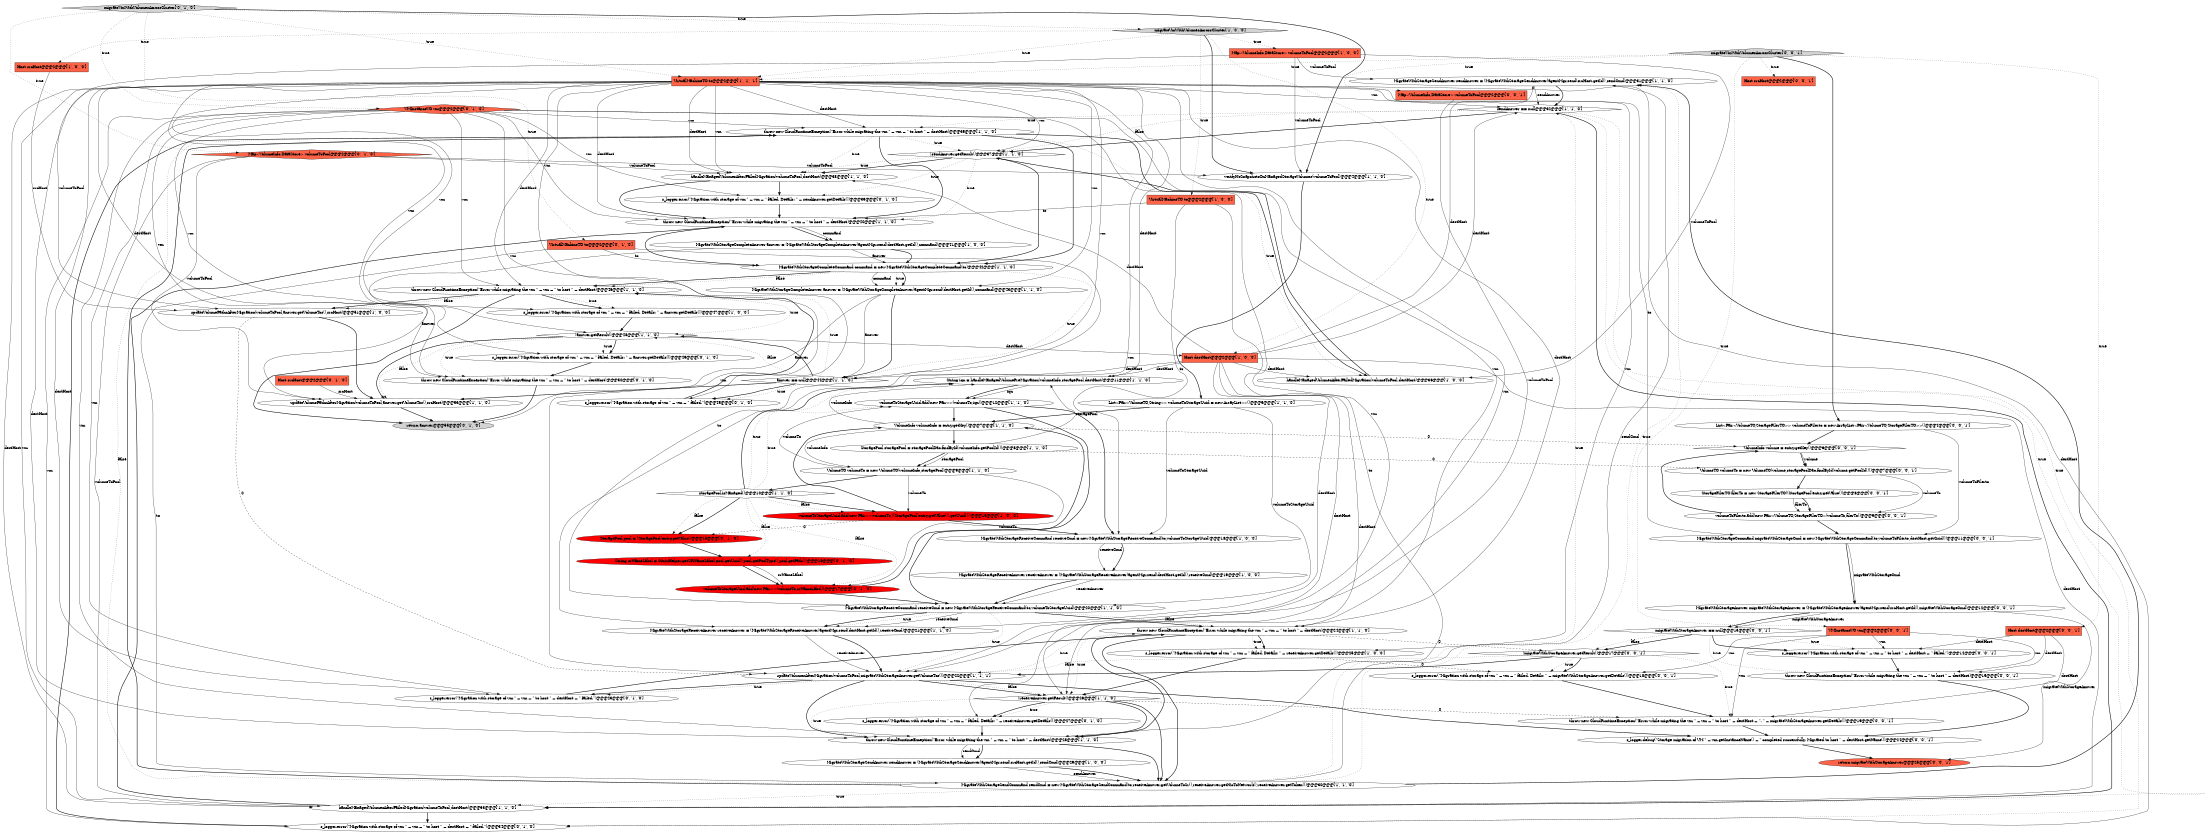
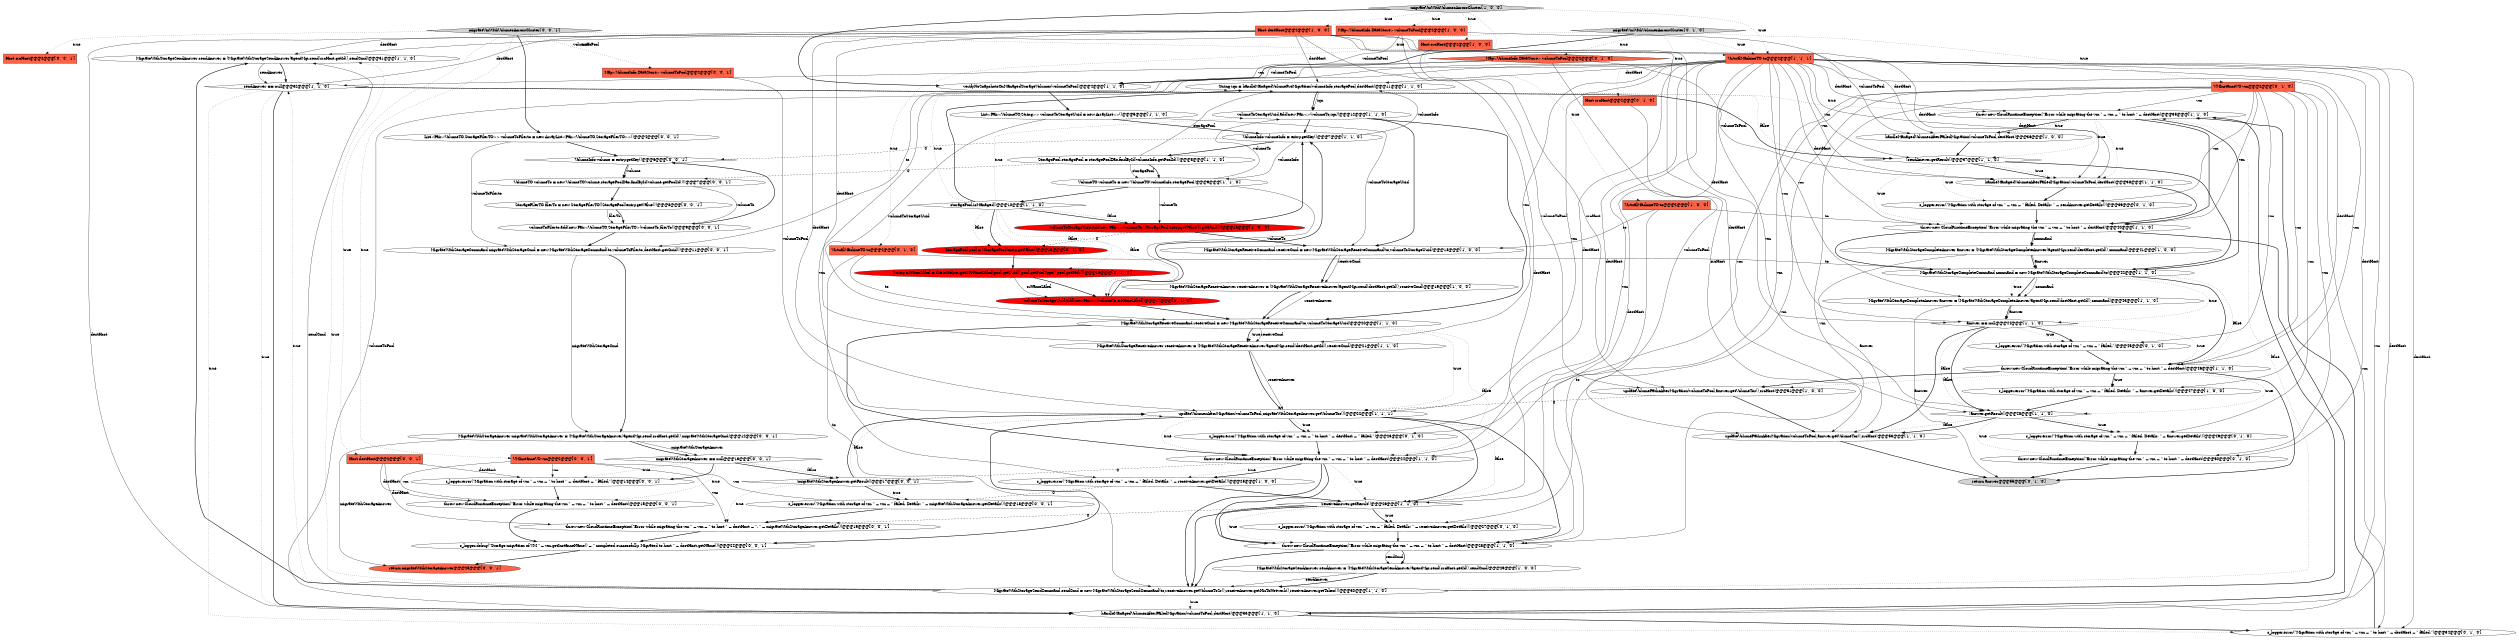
(674, 19) -> (1650, 66)
(444, 109) -> (2253, 87)
(924, 345) -> (1667, 159)
